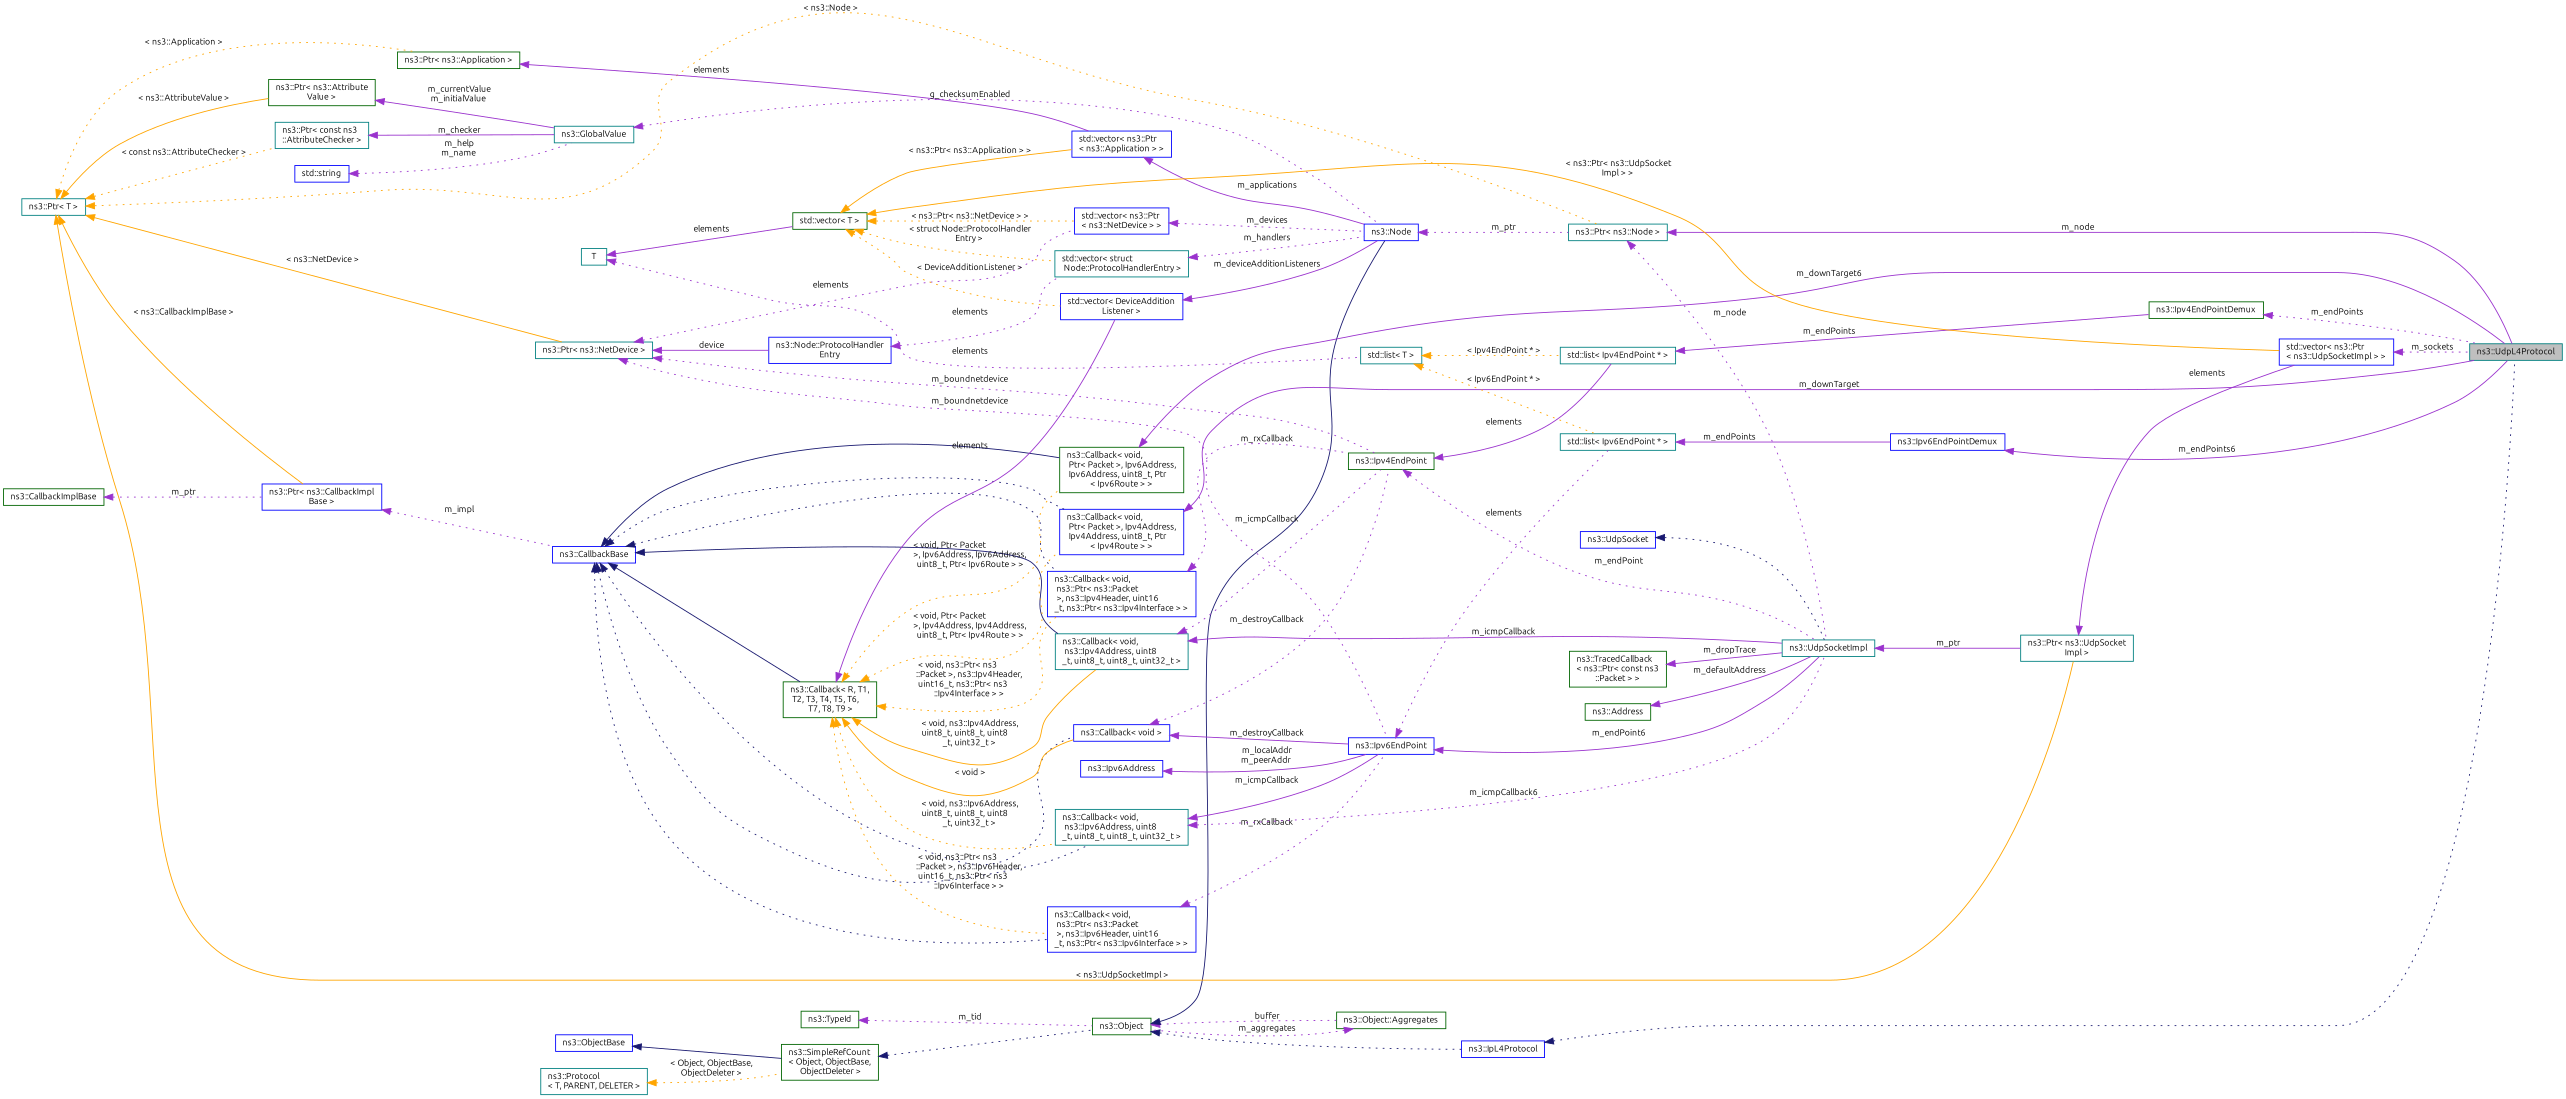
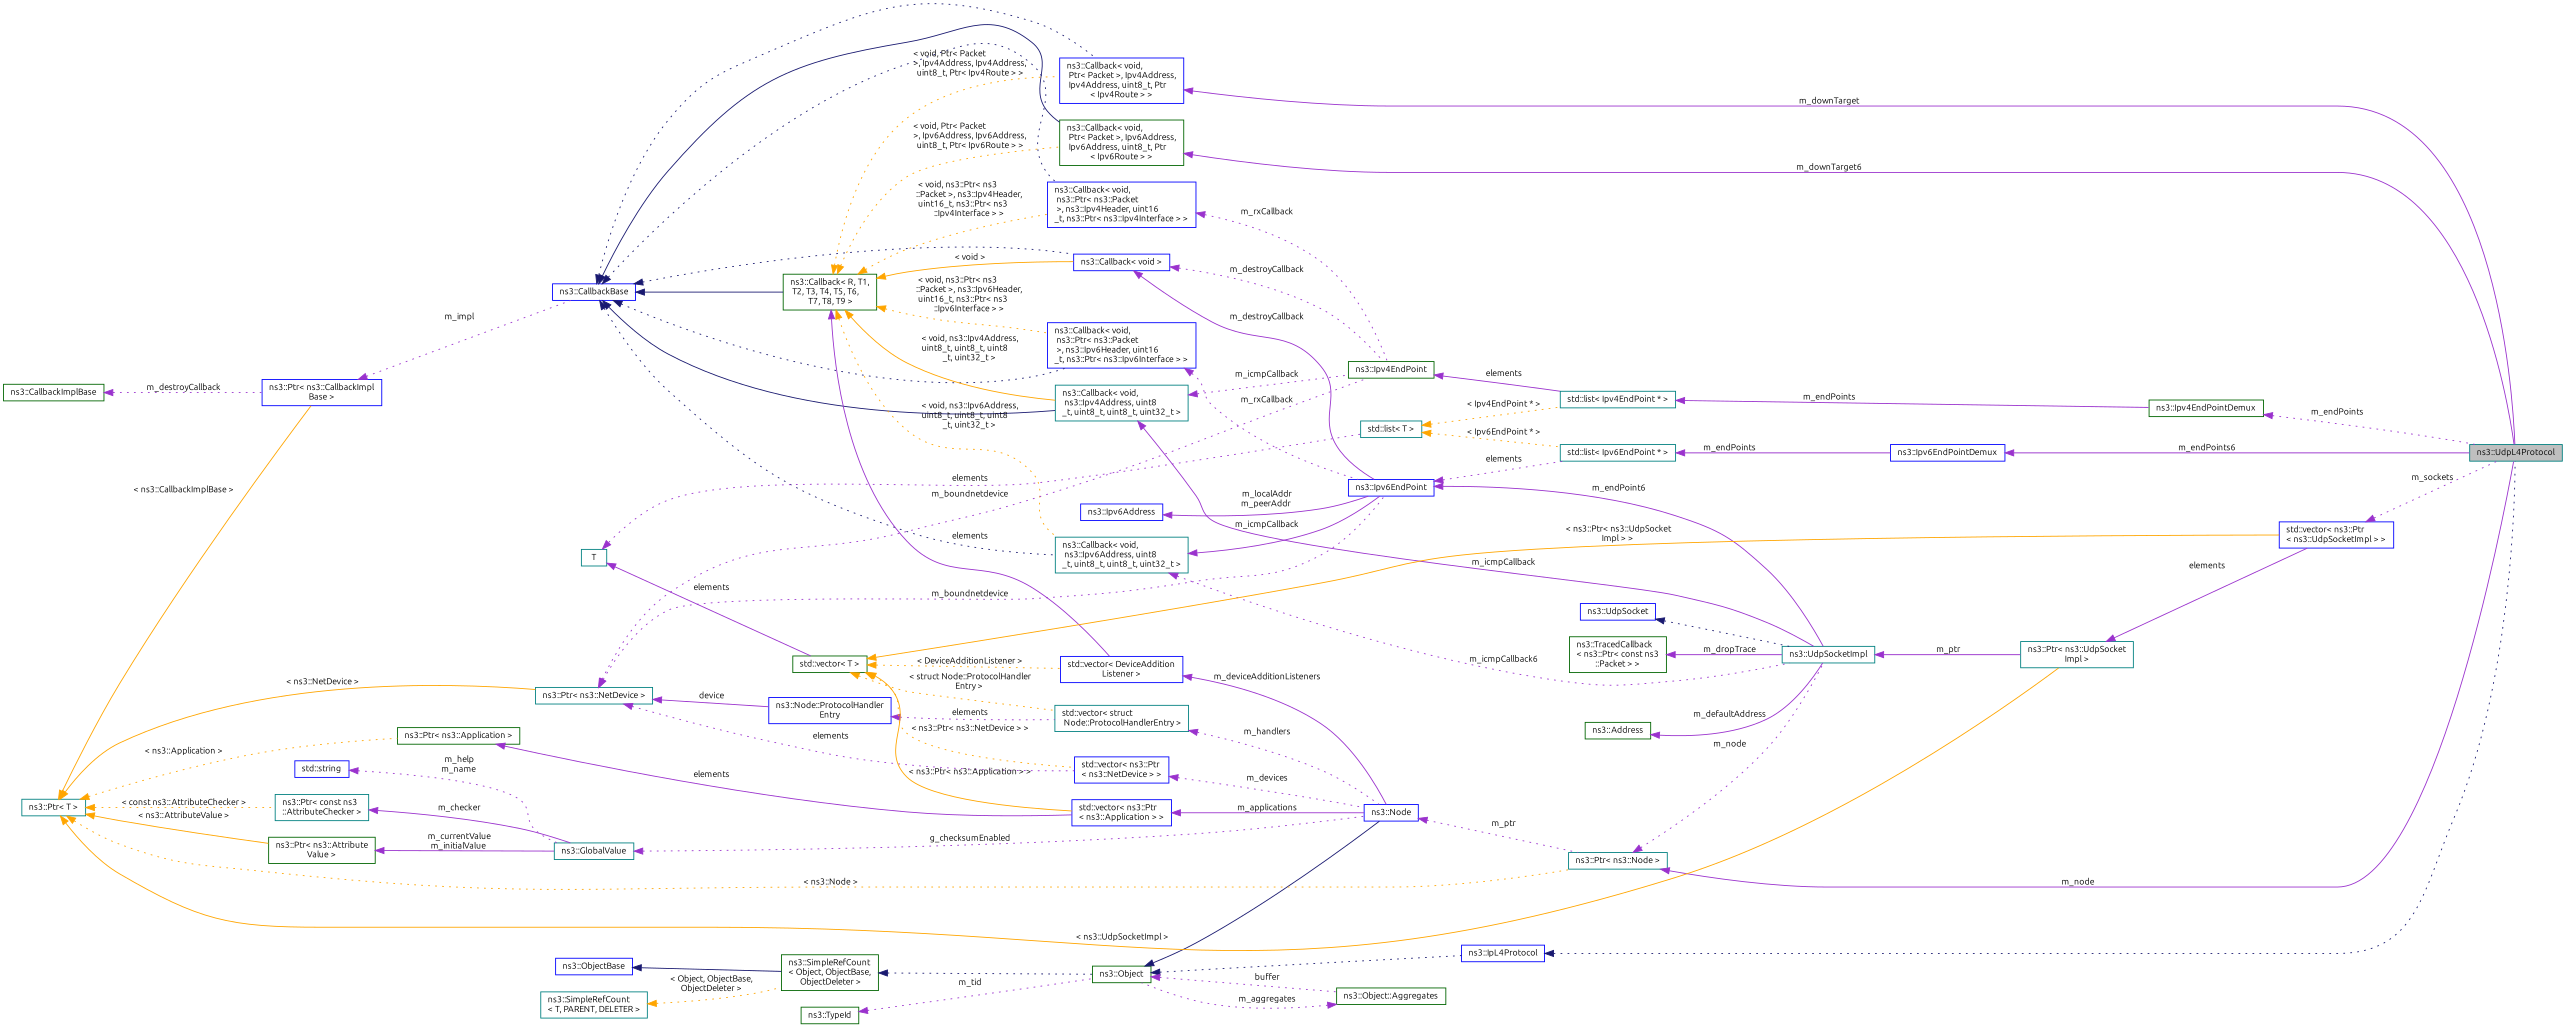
(183, 492) -> (183, 388)
(1604, 581) -> none
(594, 1082) -> (594, 1005)
